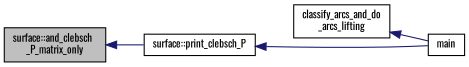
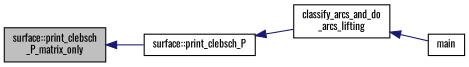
(55, 45) -> (55, 45)
(347, 47) -> (280, 32)
